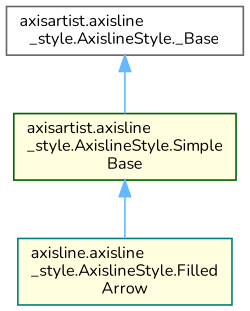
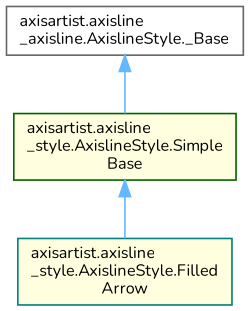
(125, 31) -> (125, 31)
(125, 272) -> (125, 272)
